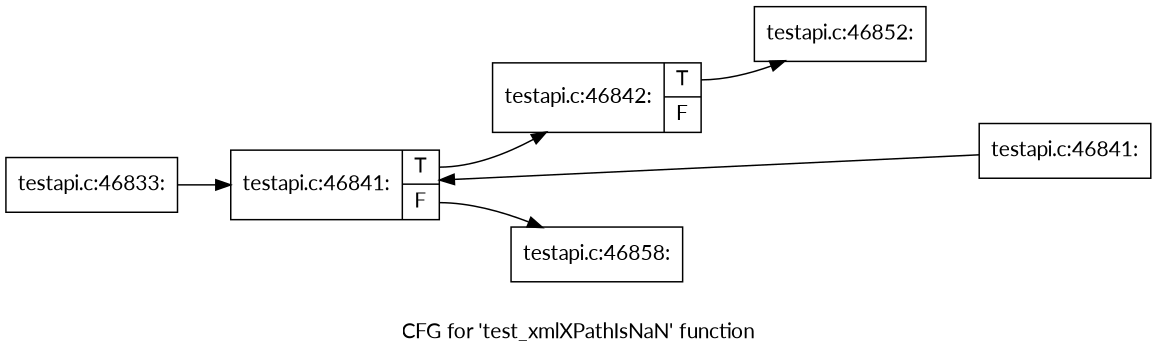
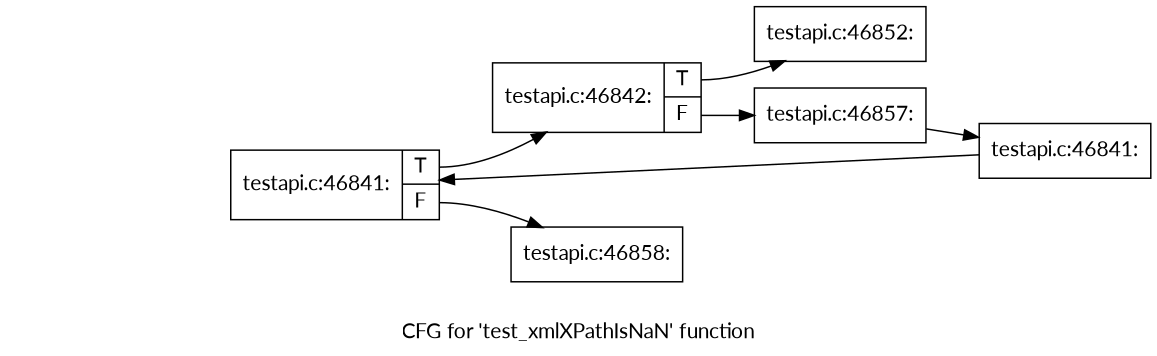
none -> (840, 115)
(92, 185) -> none
